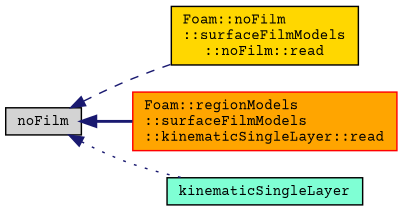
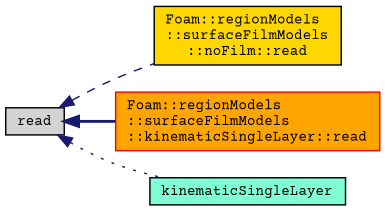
(265, 36) -> (248, 36)
(44, 121) -> (35, 121)
